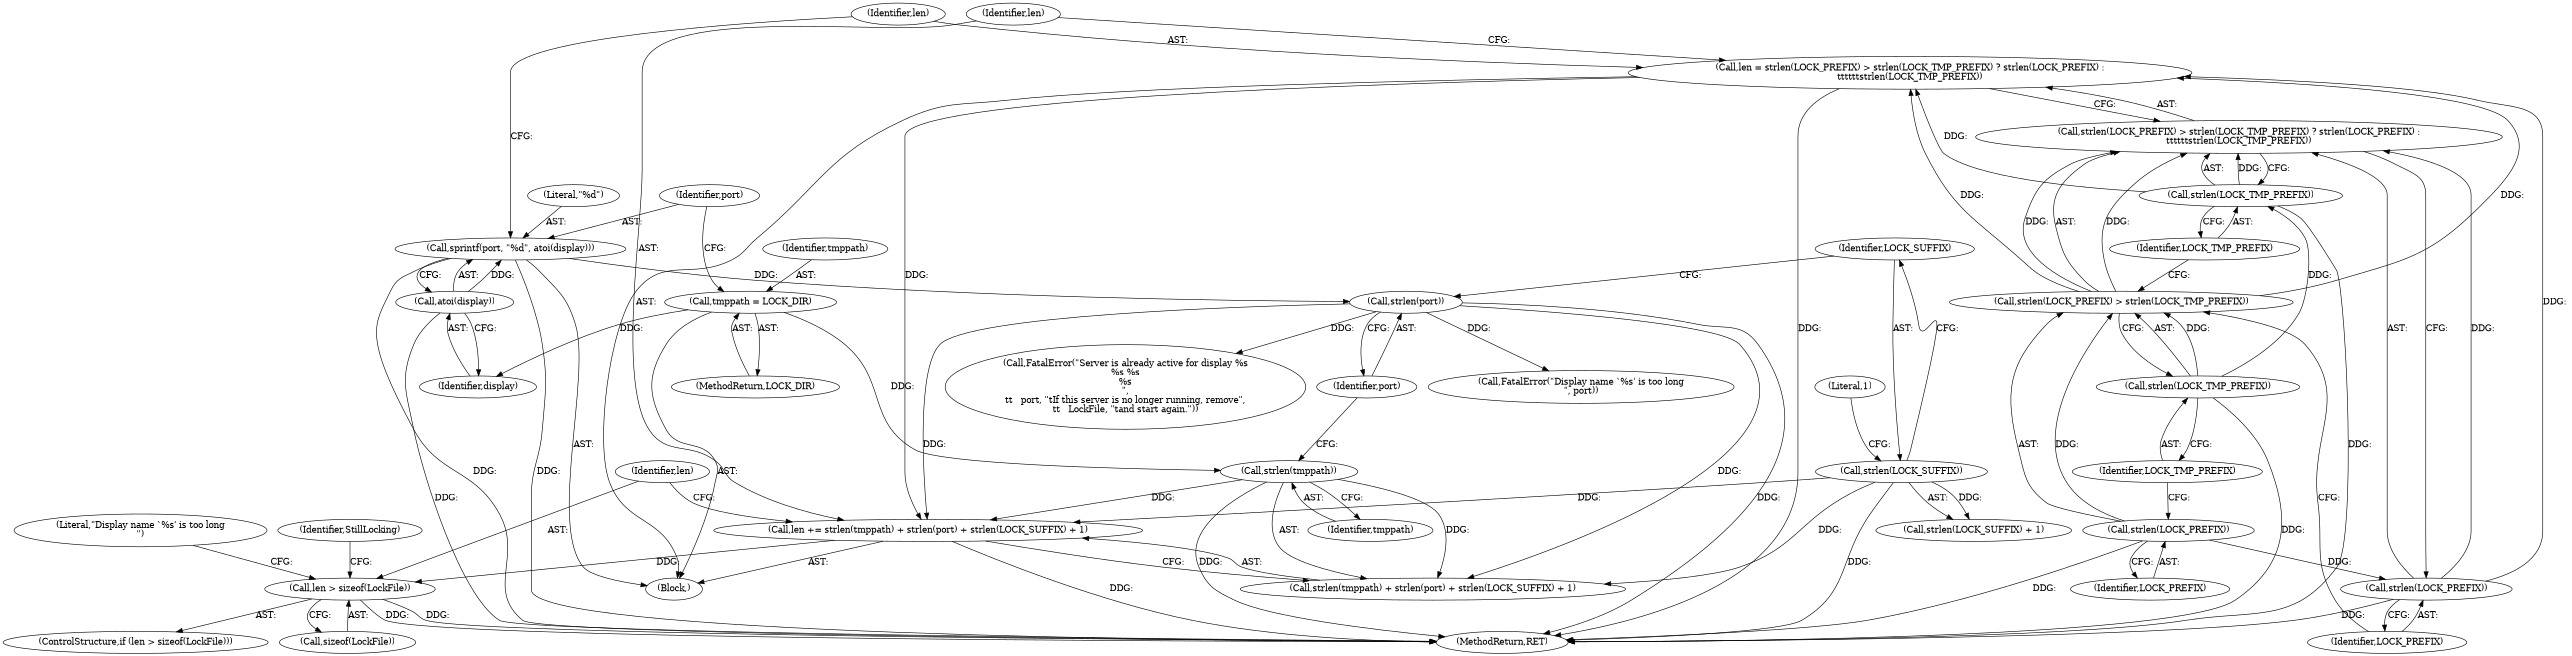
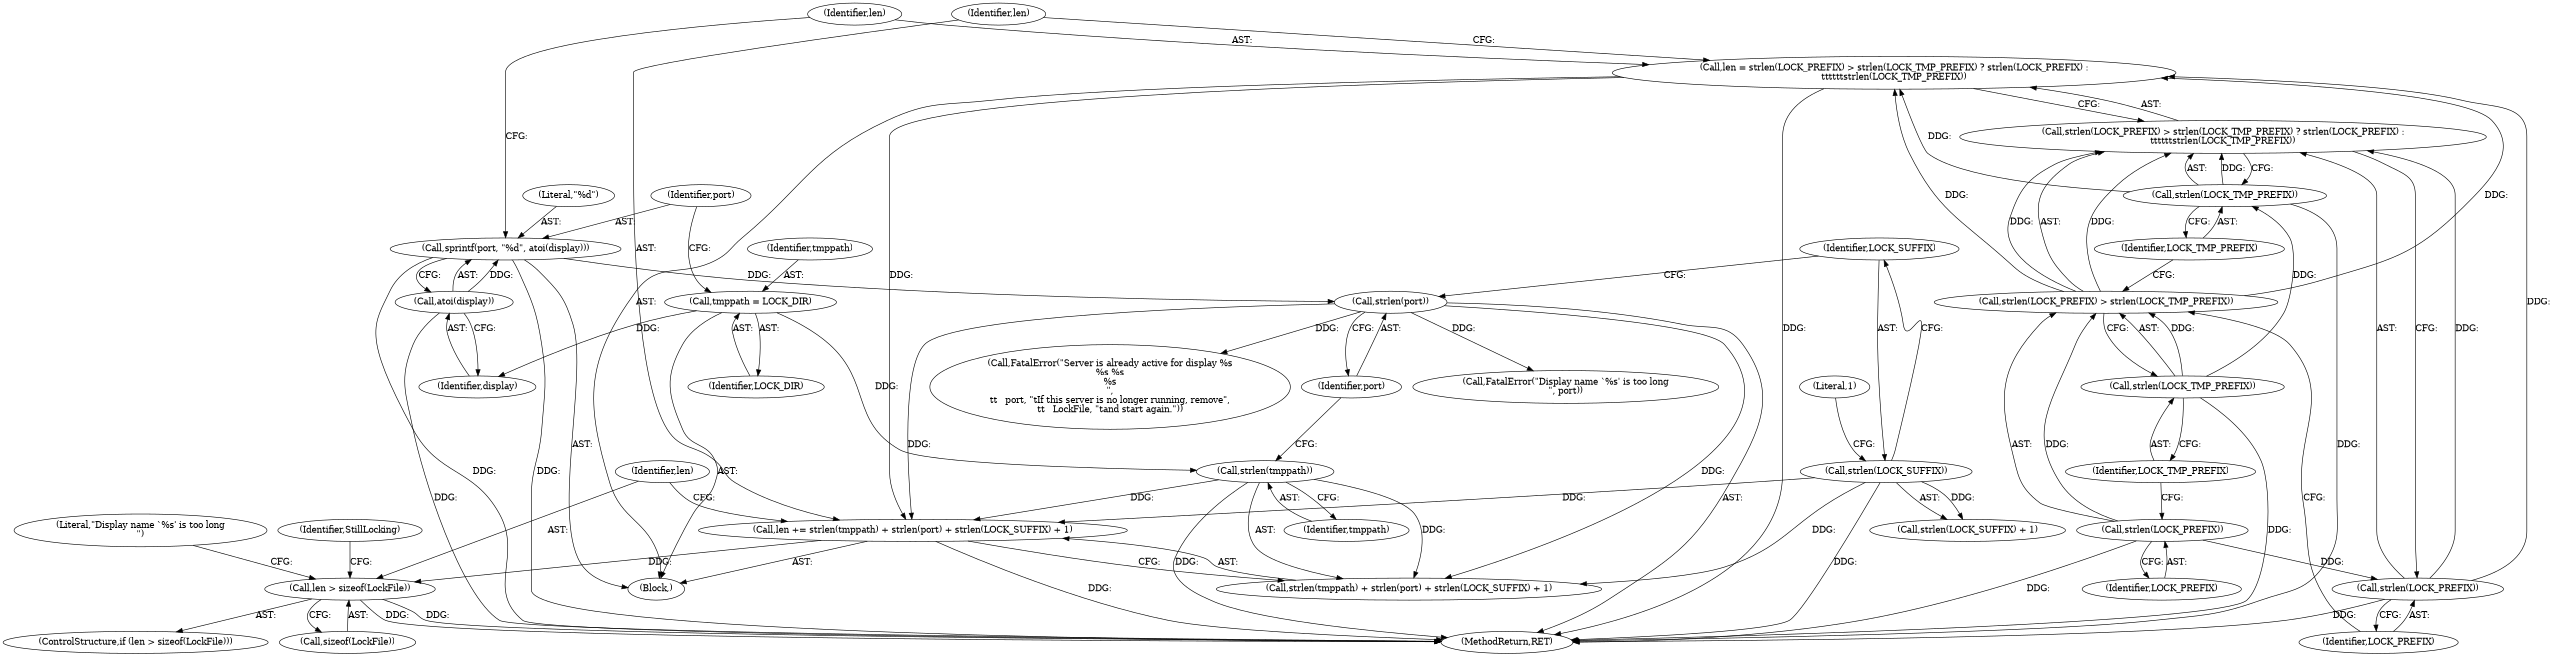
(755, 387) -> (756, 387)
(1770, 498) -> (1734, 498)
